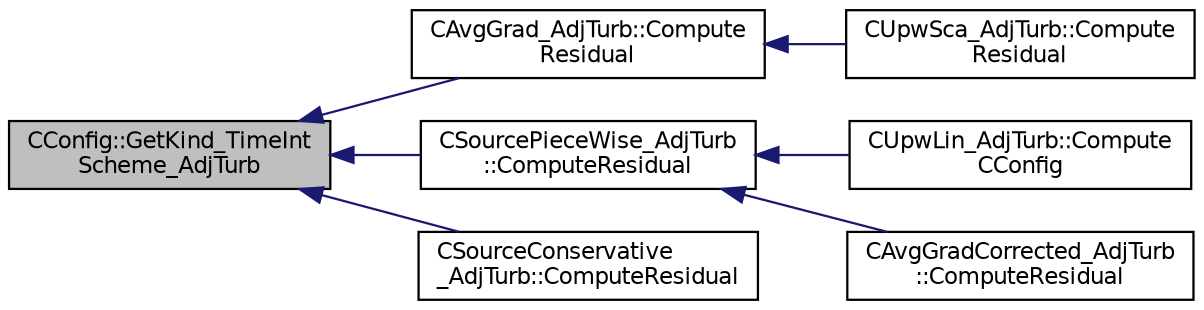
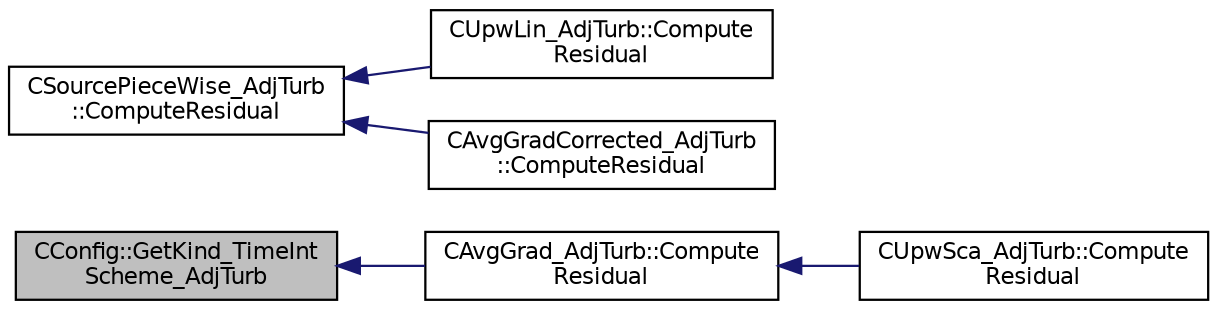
(387, 155) -> none
(1020, 155) -> (602, 44)
(588, 266) -> none
